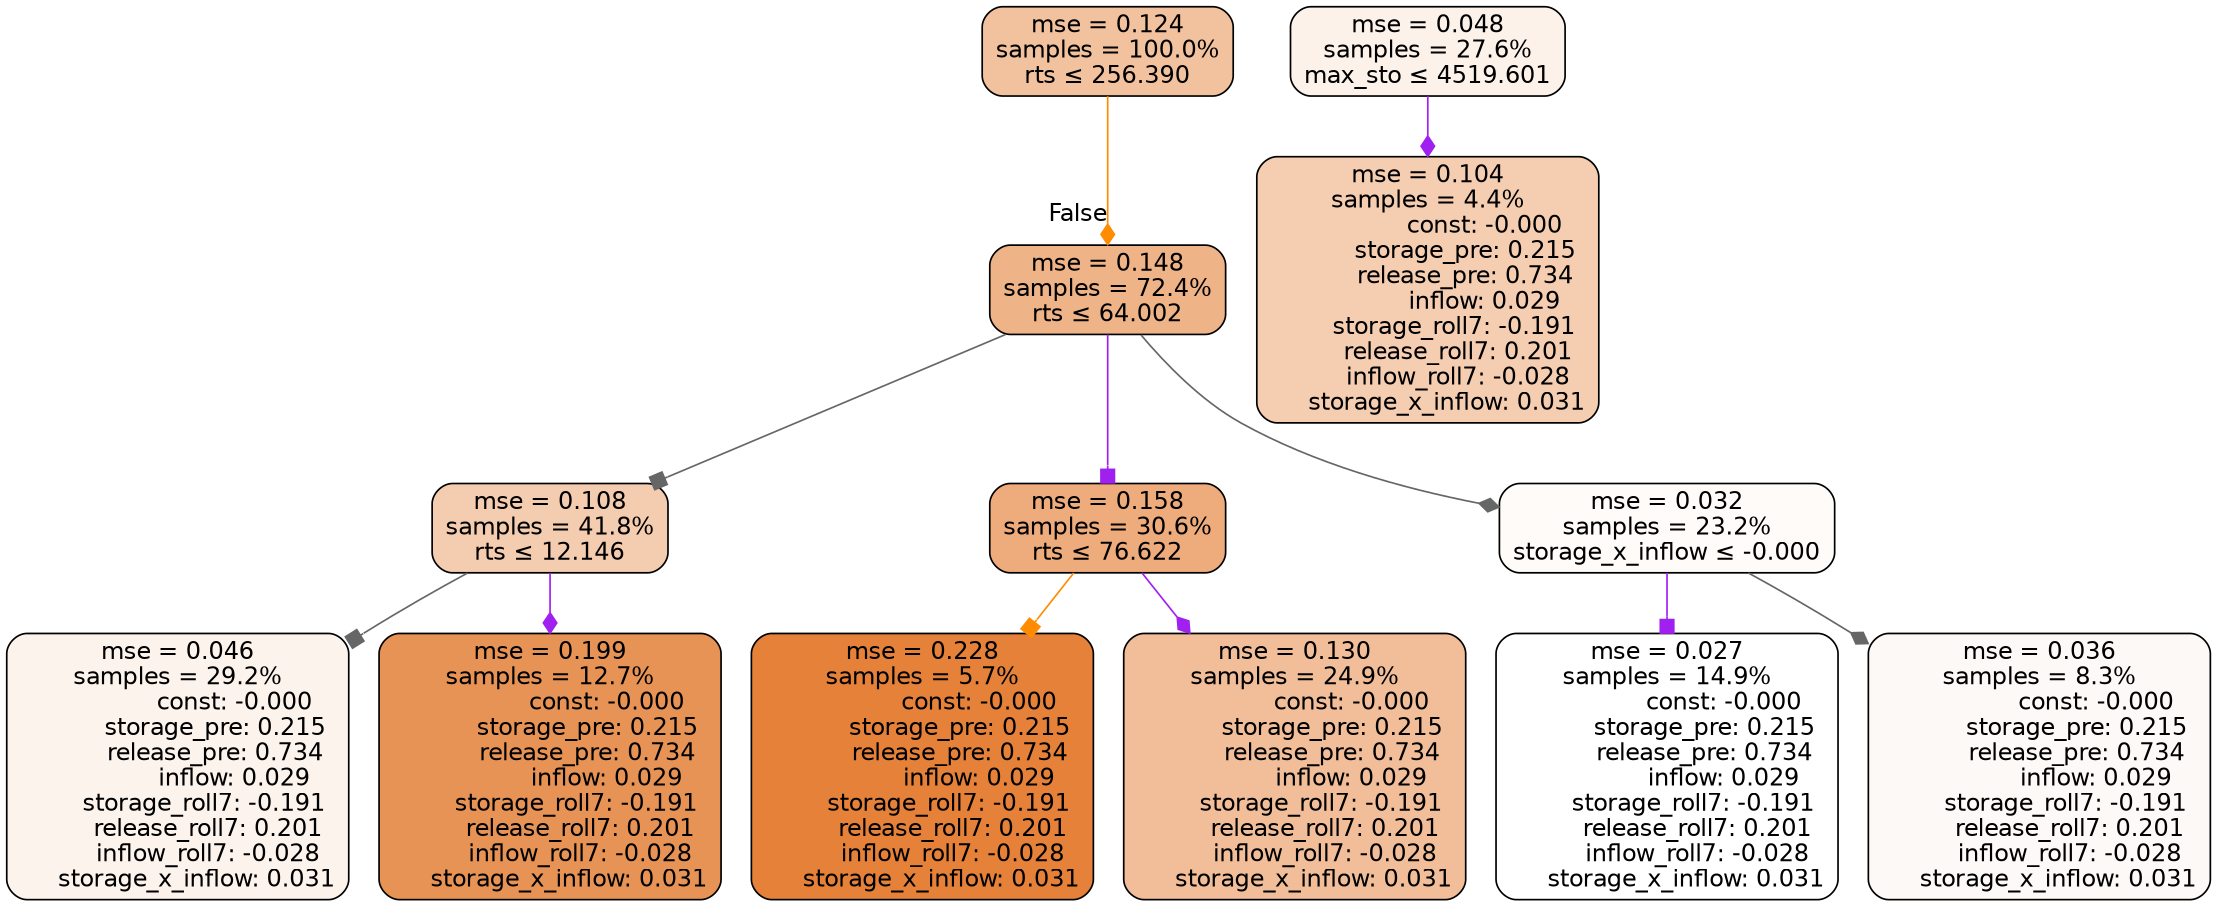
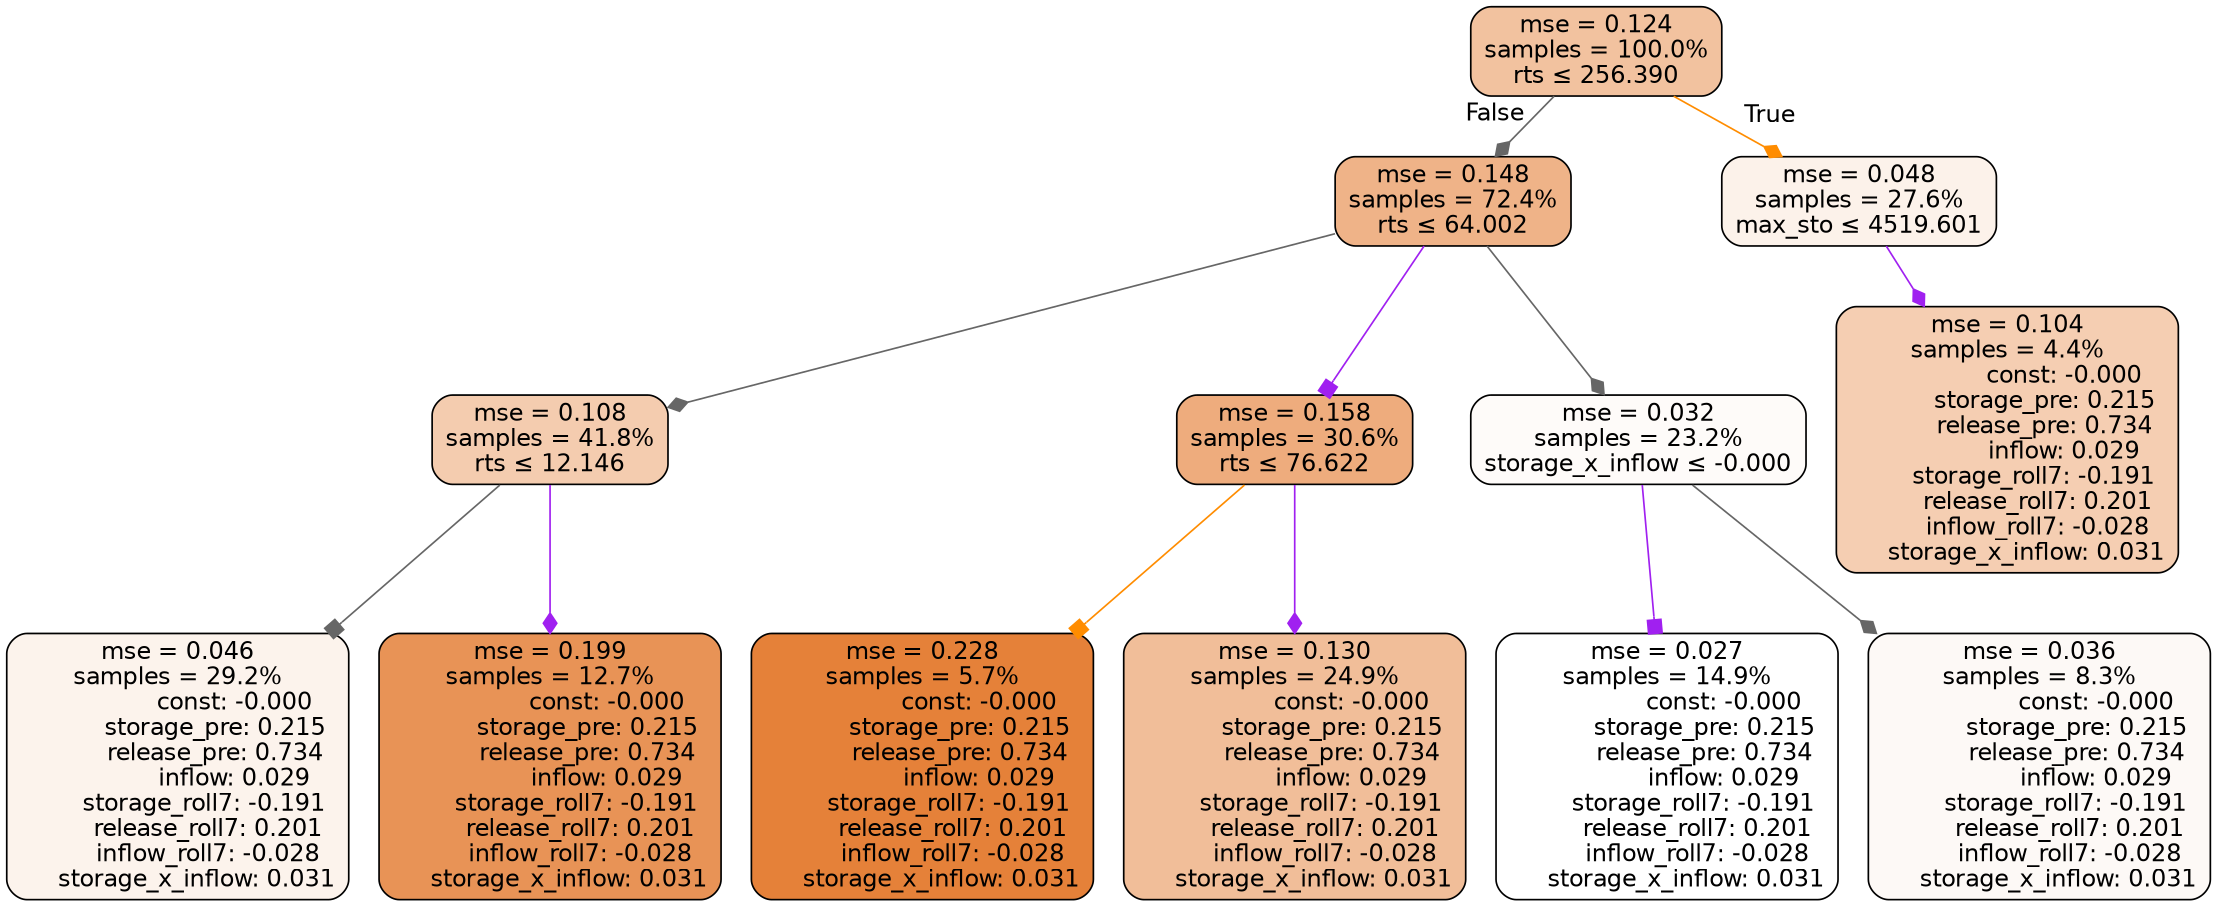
none -> (1719, 121)
(1108, 160) -> (1532, 119)
(837, 406) -> (1012, 318)
